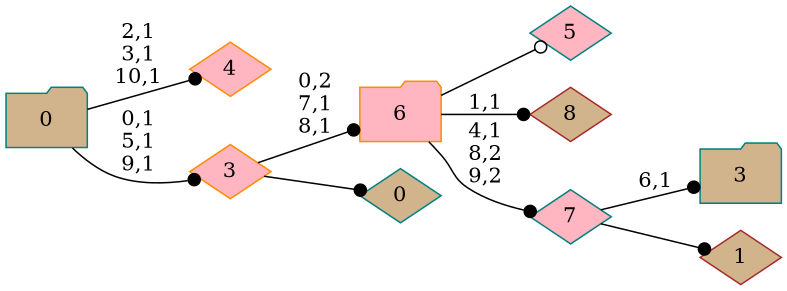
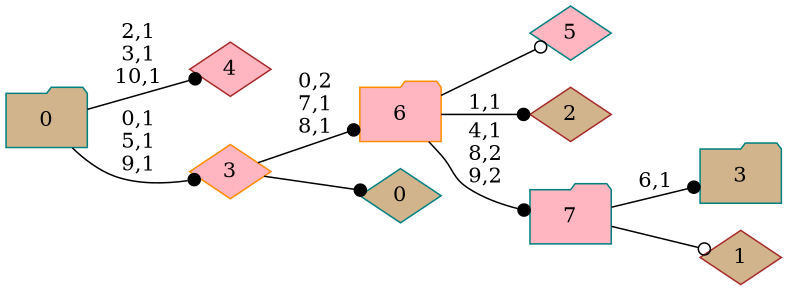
(230, 69) -> (230, 69)
(571, 114) -> (571, 114)
(571, 217) -> (571, 217)
(650, 236) -> (655, 237)
